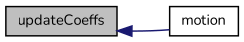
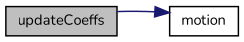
(151, 31) -> (136, 11)
